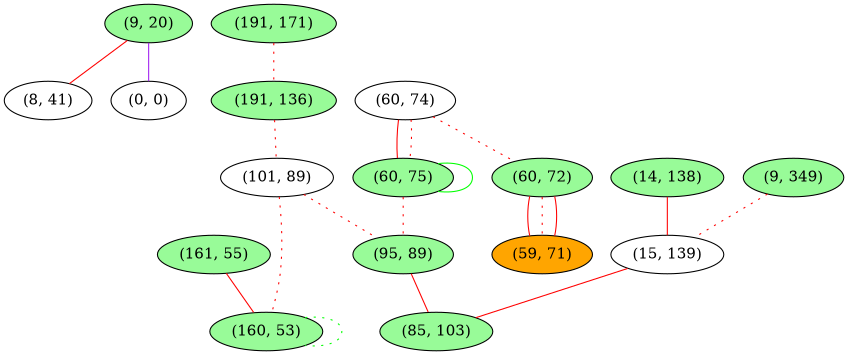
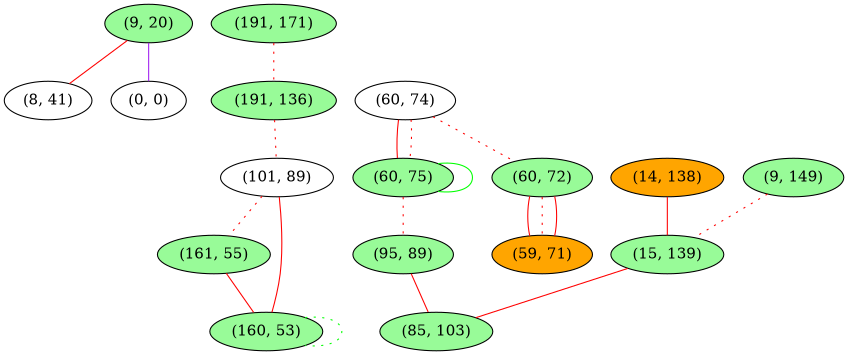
(667, 178) -> (667, 178)
(794, 178) -> (794, 178)
(340, 216) -> (245, 216)
(282, 255) -> (282, 255)
(667, 255) -> (667, 255)
